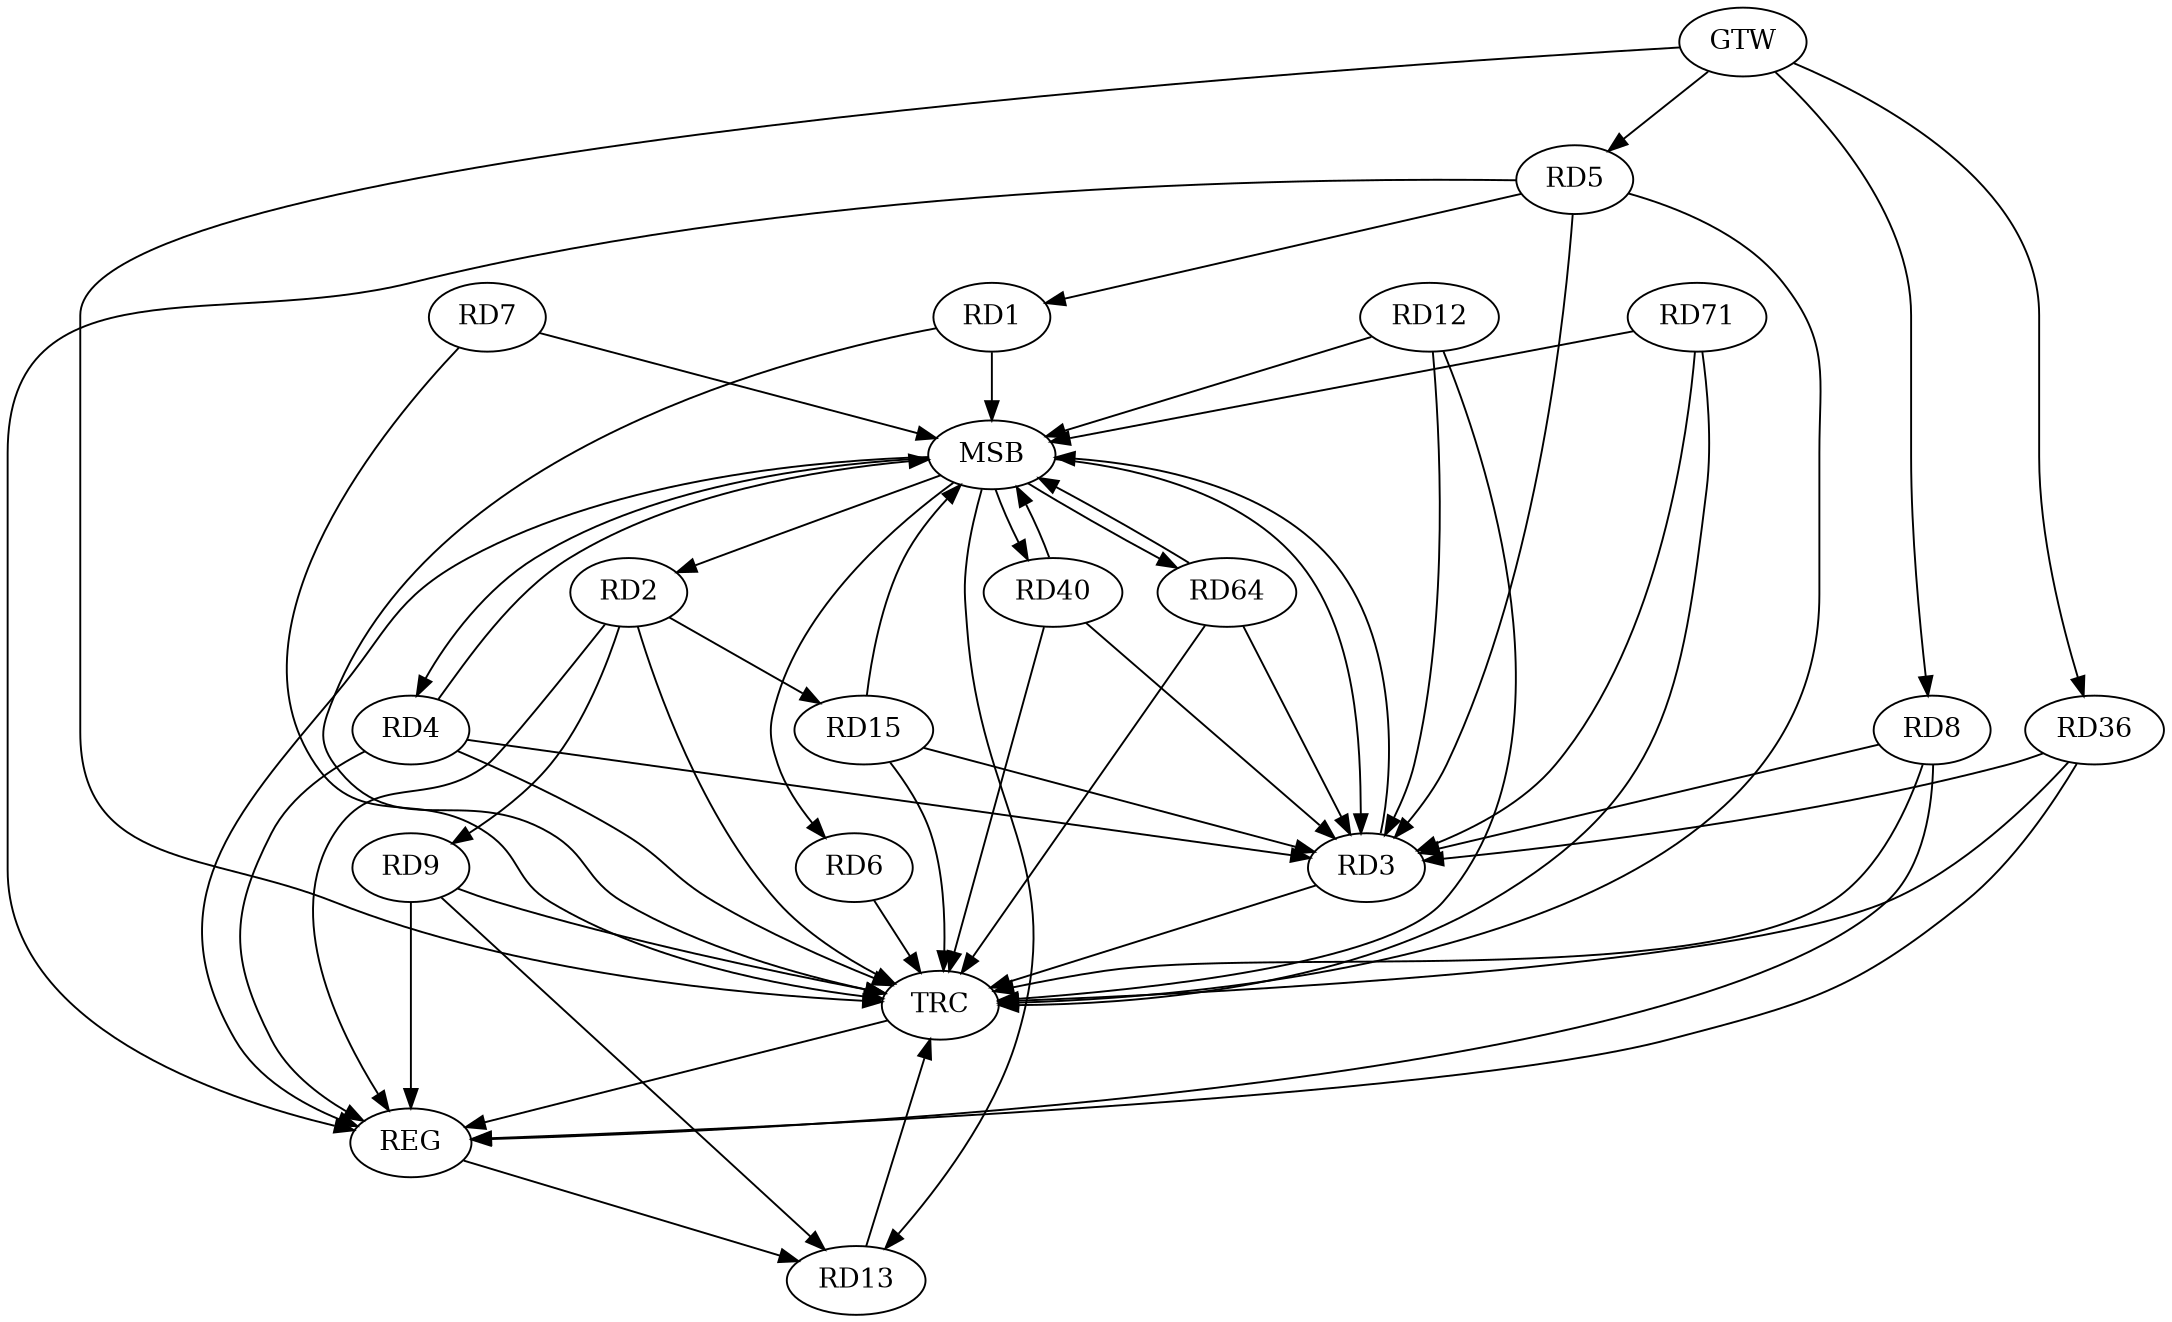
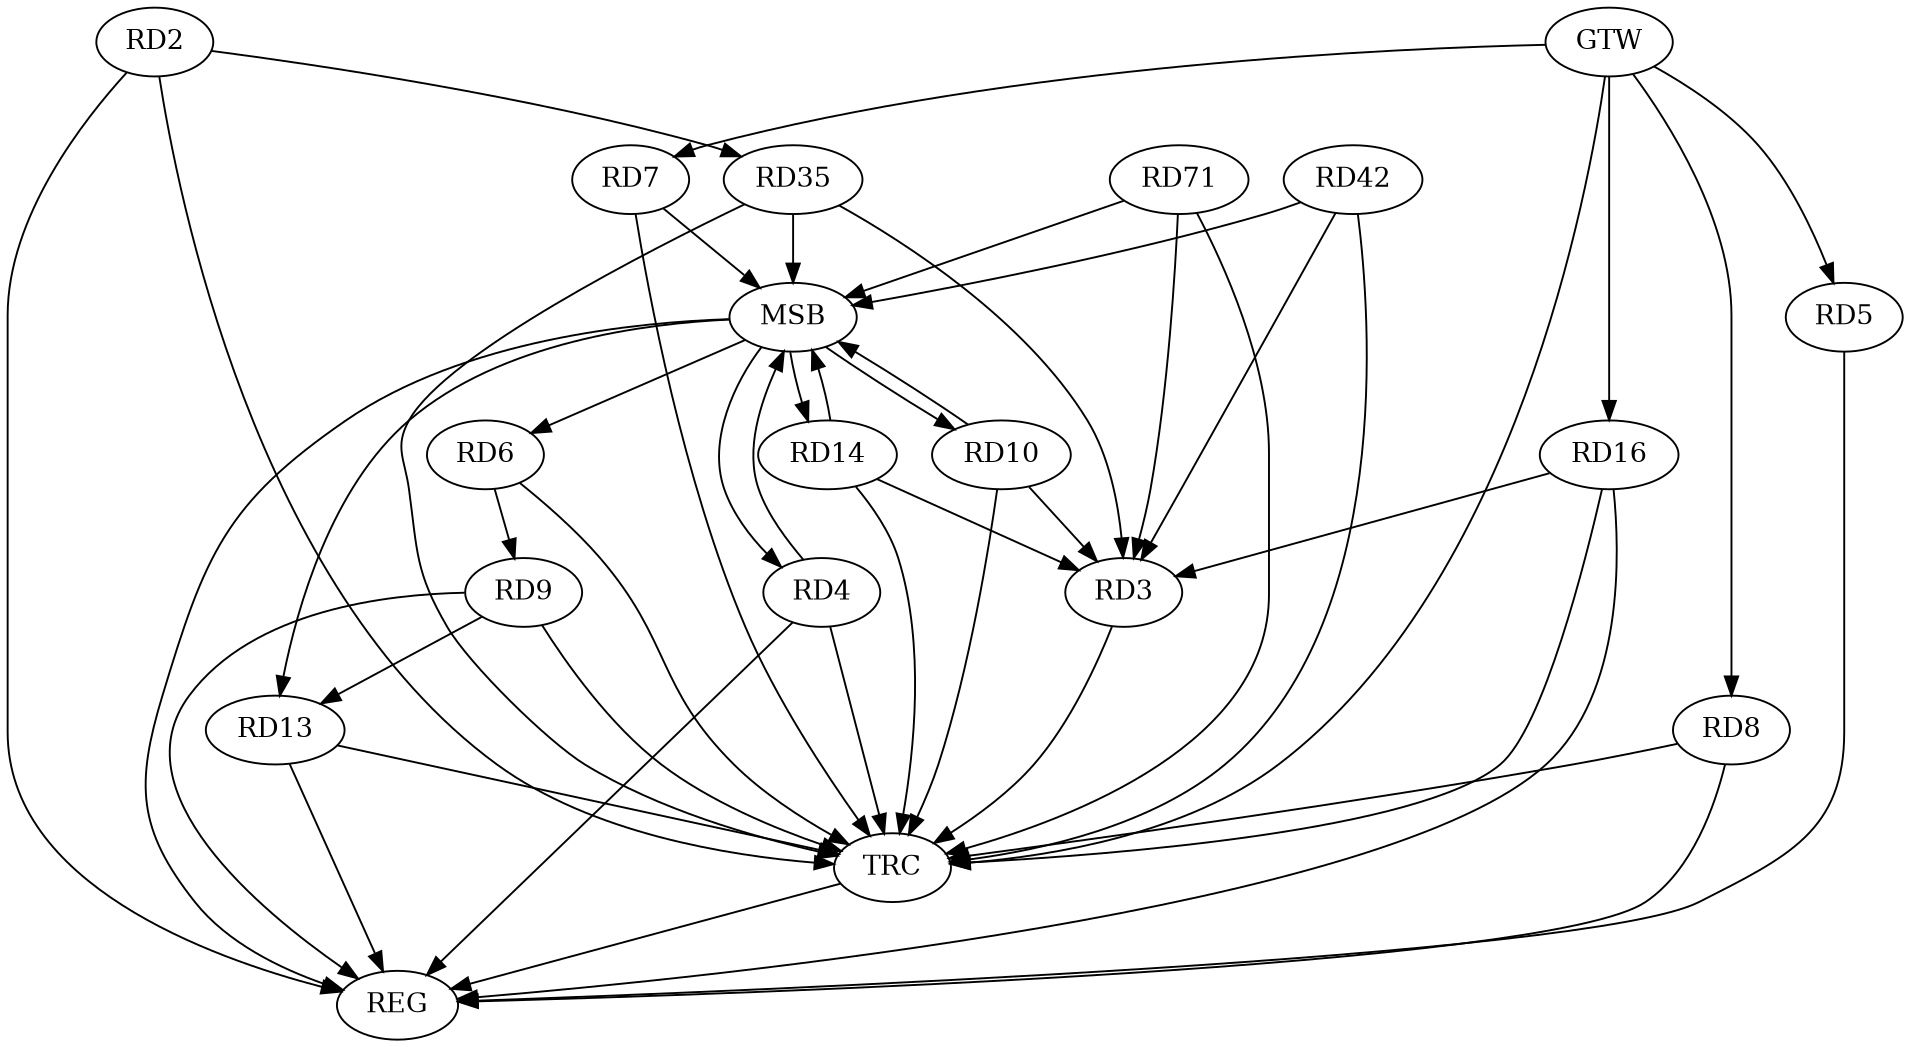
none -> (1116, 74)
(992, 317) -> none
(1430, 317) -> (1353, 180)
(818, 520) -> none
(1525, 529) -> none
(1297, 560) -> none
(1332, 561) -> none
(1053, 592) -> (1001, 455)
(1227, 592) -> (828, 455)
(864, 730) -> (793, 180)
(2095, 730) -> (1609, 455)
(568, 740) -> (502, 514)
(1659, 797) -> none
(879, 798) -> none
(1722, 808) -> none
(622, 1208) -> (332, 859)
